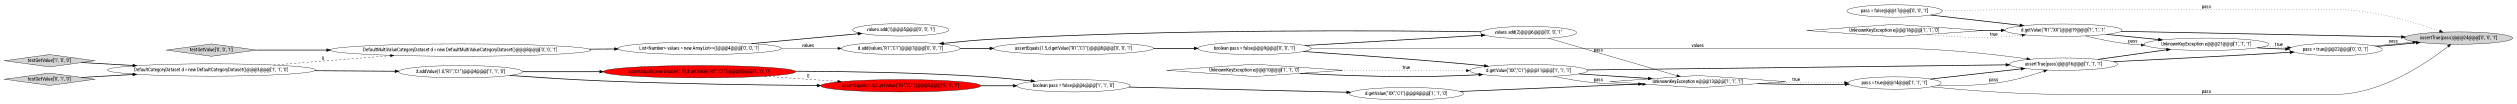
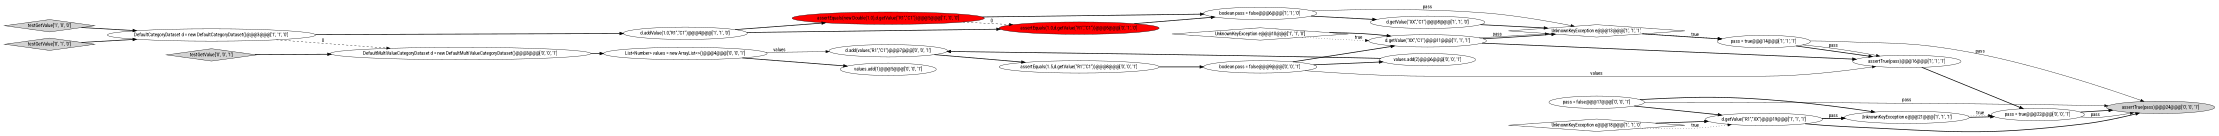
(2192, 10) -> (1875, 103)
(2132, 55) -> (1756, 99)
(1613, 57) -> (1442, 11)
